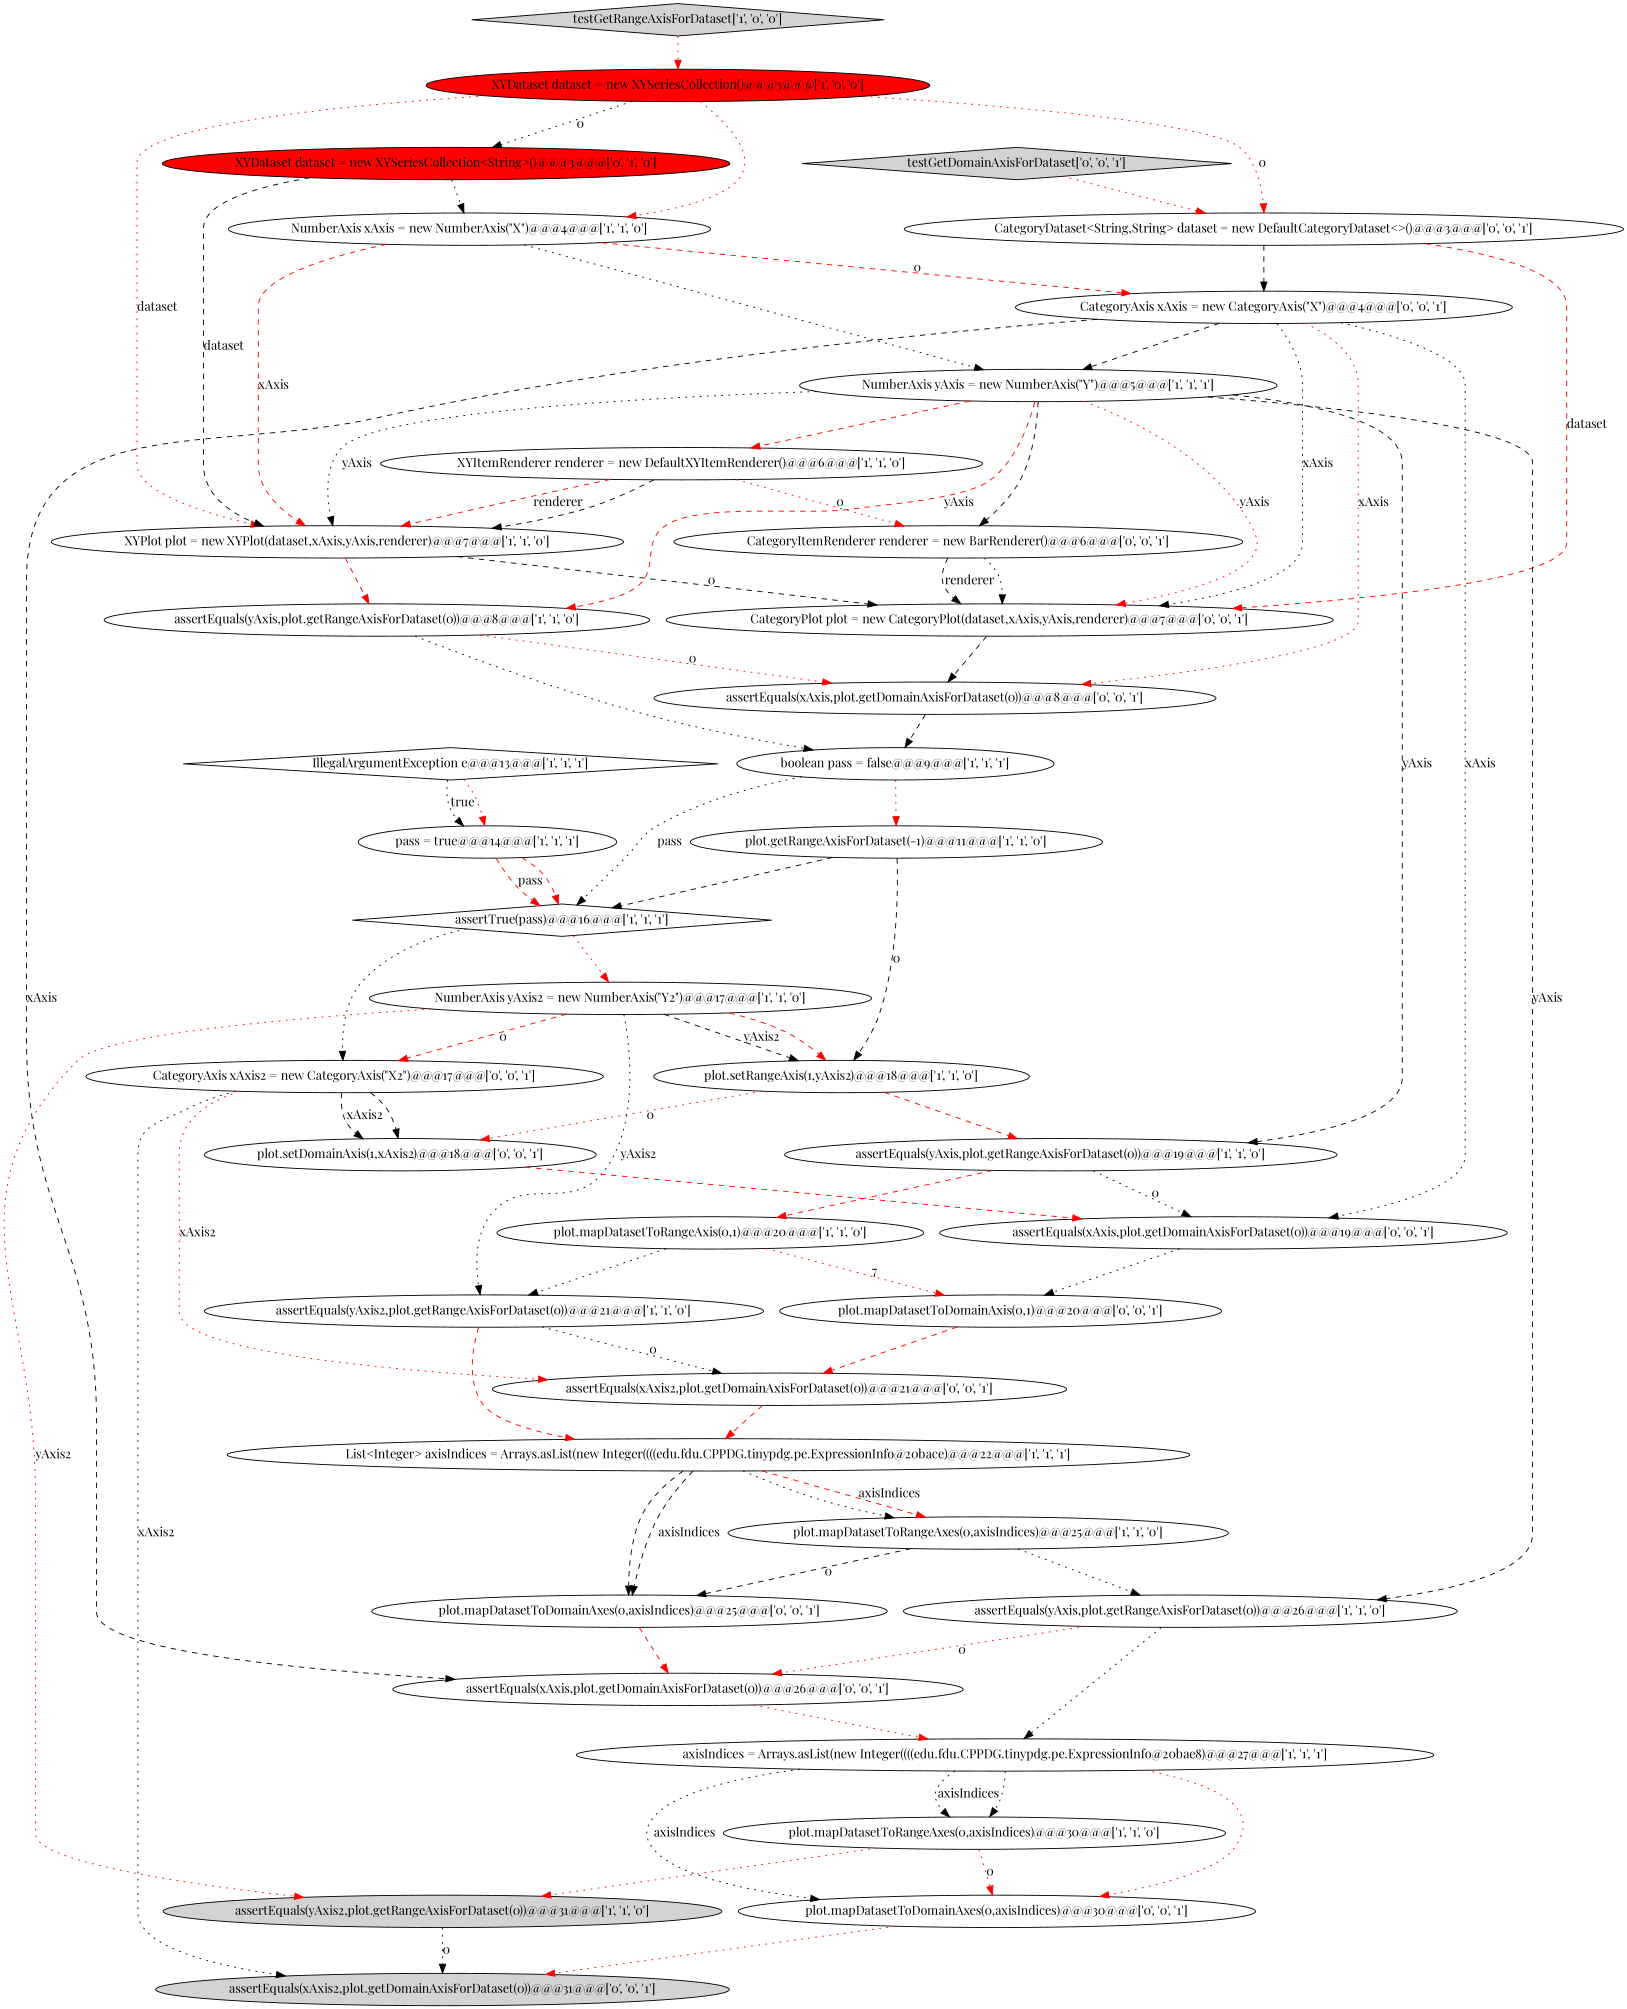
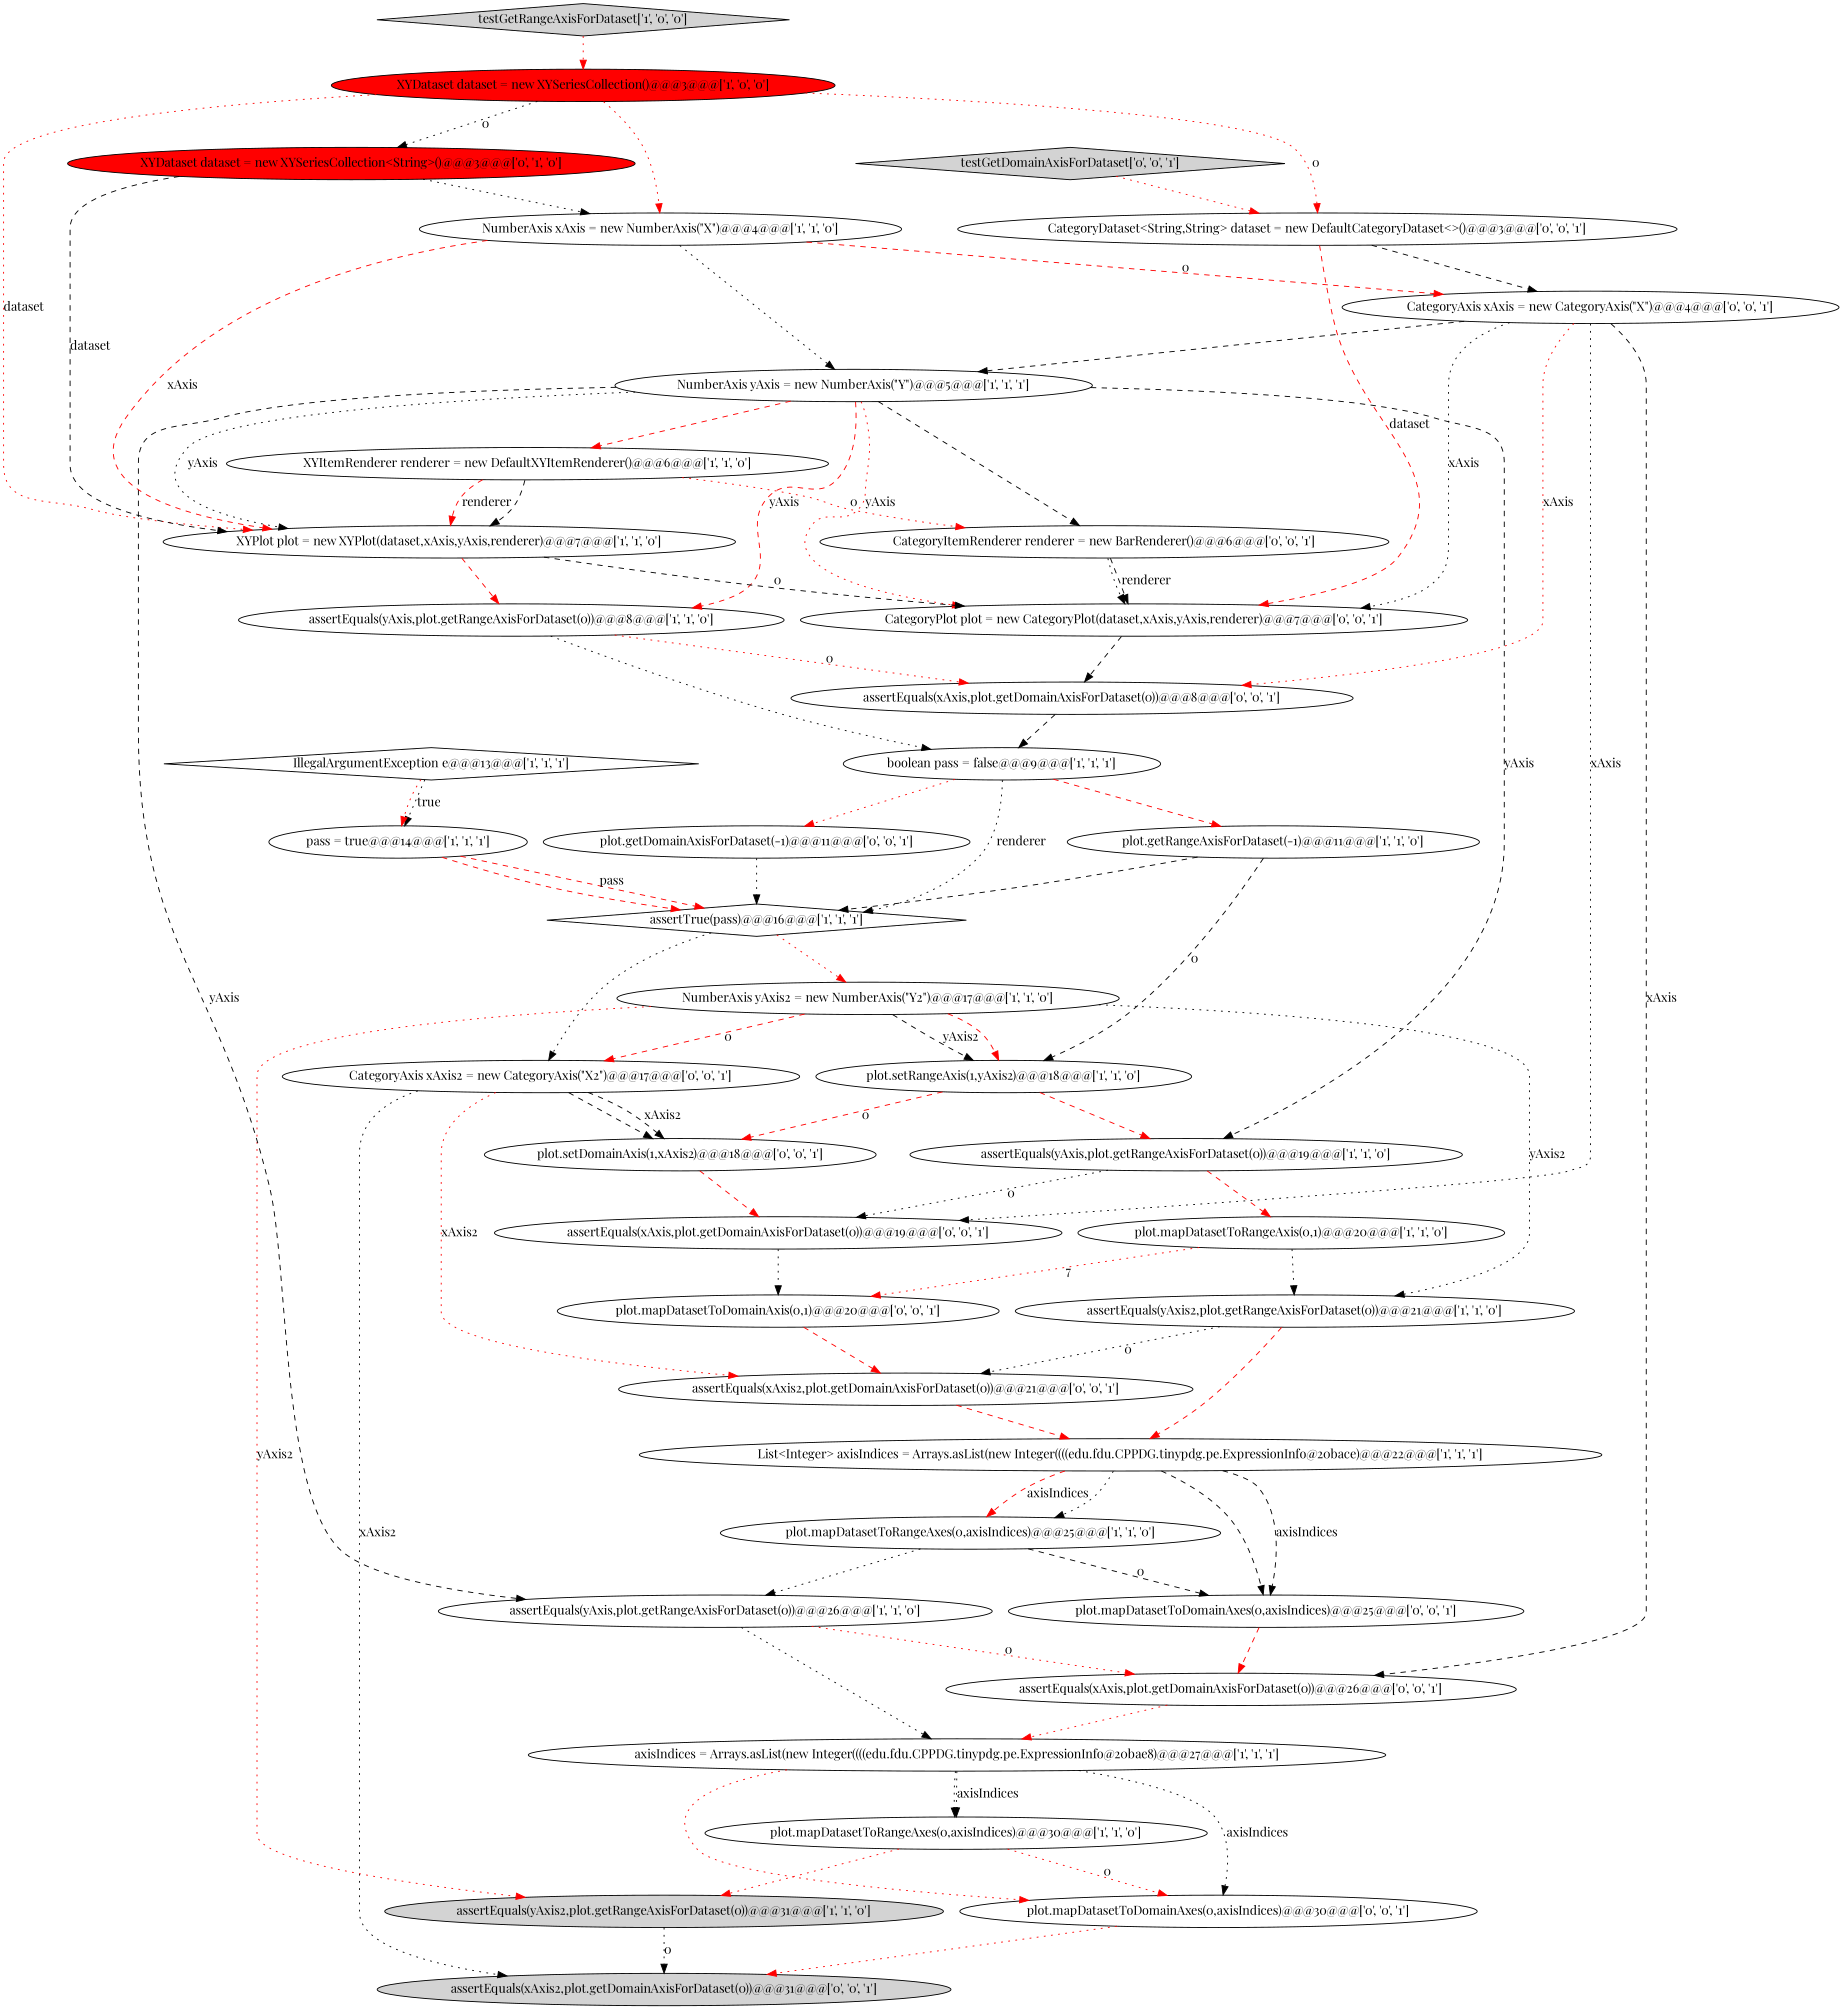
(896, 798) -> (1133, 801)
(670, 842) -> (1021, 842)
none -> (757, 842)
(633, 1114) -> (847, 1115)
